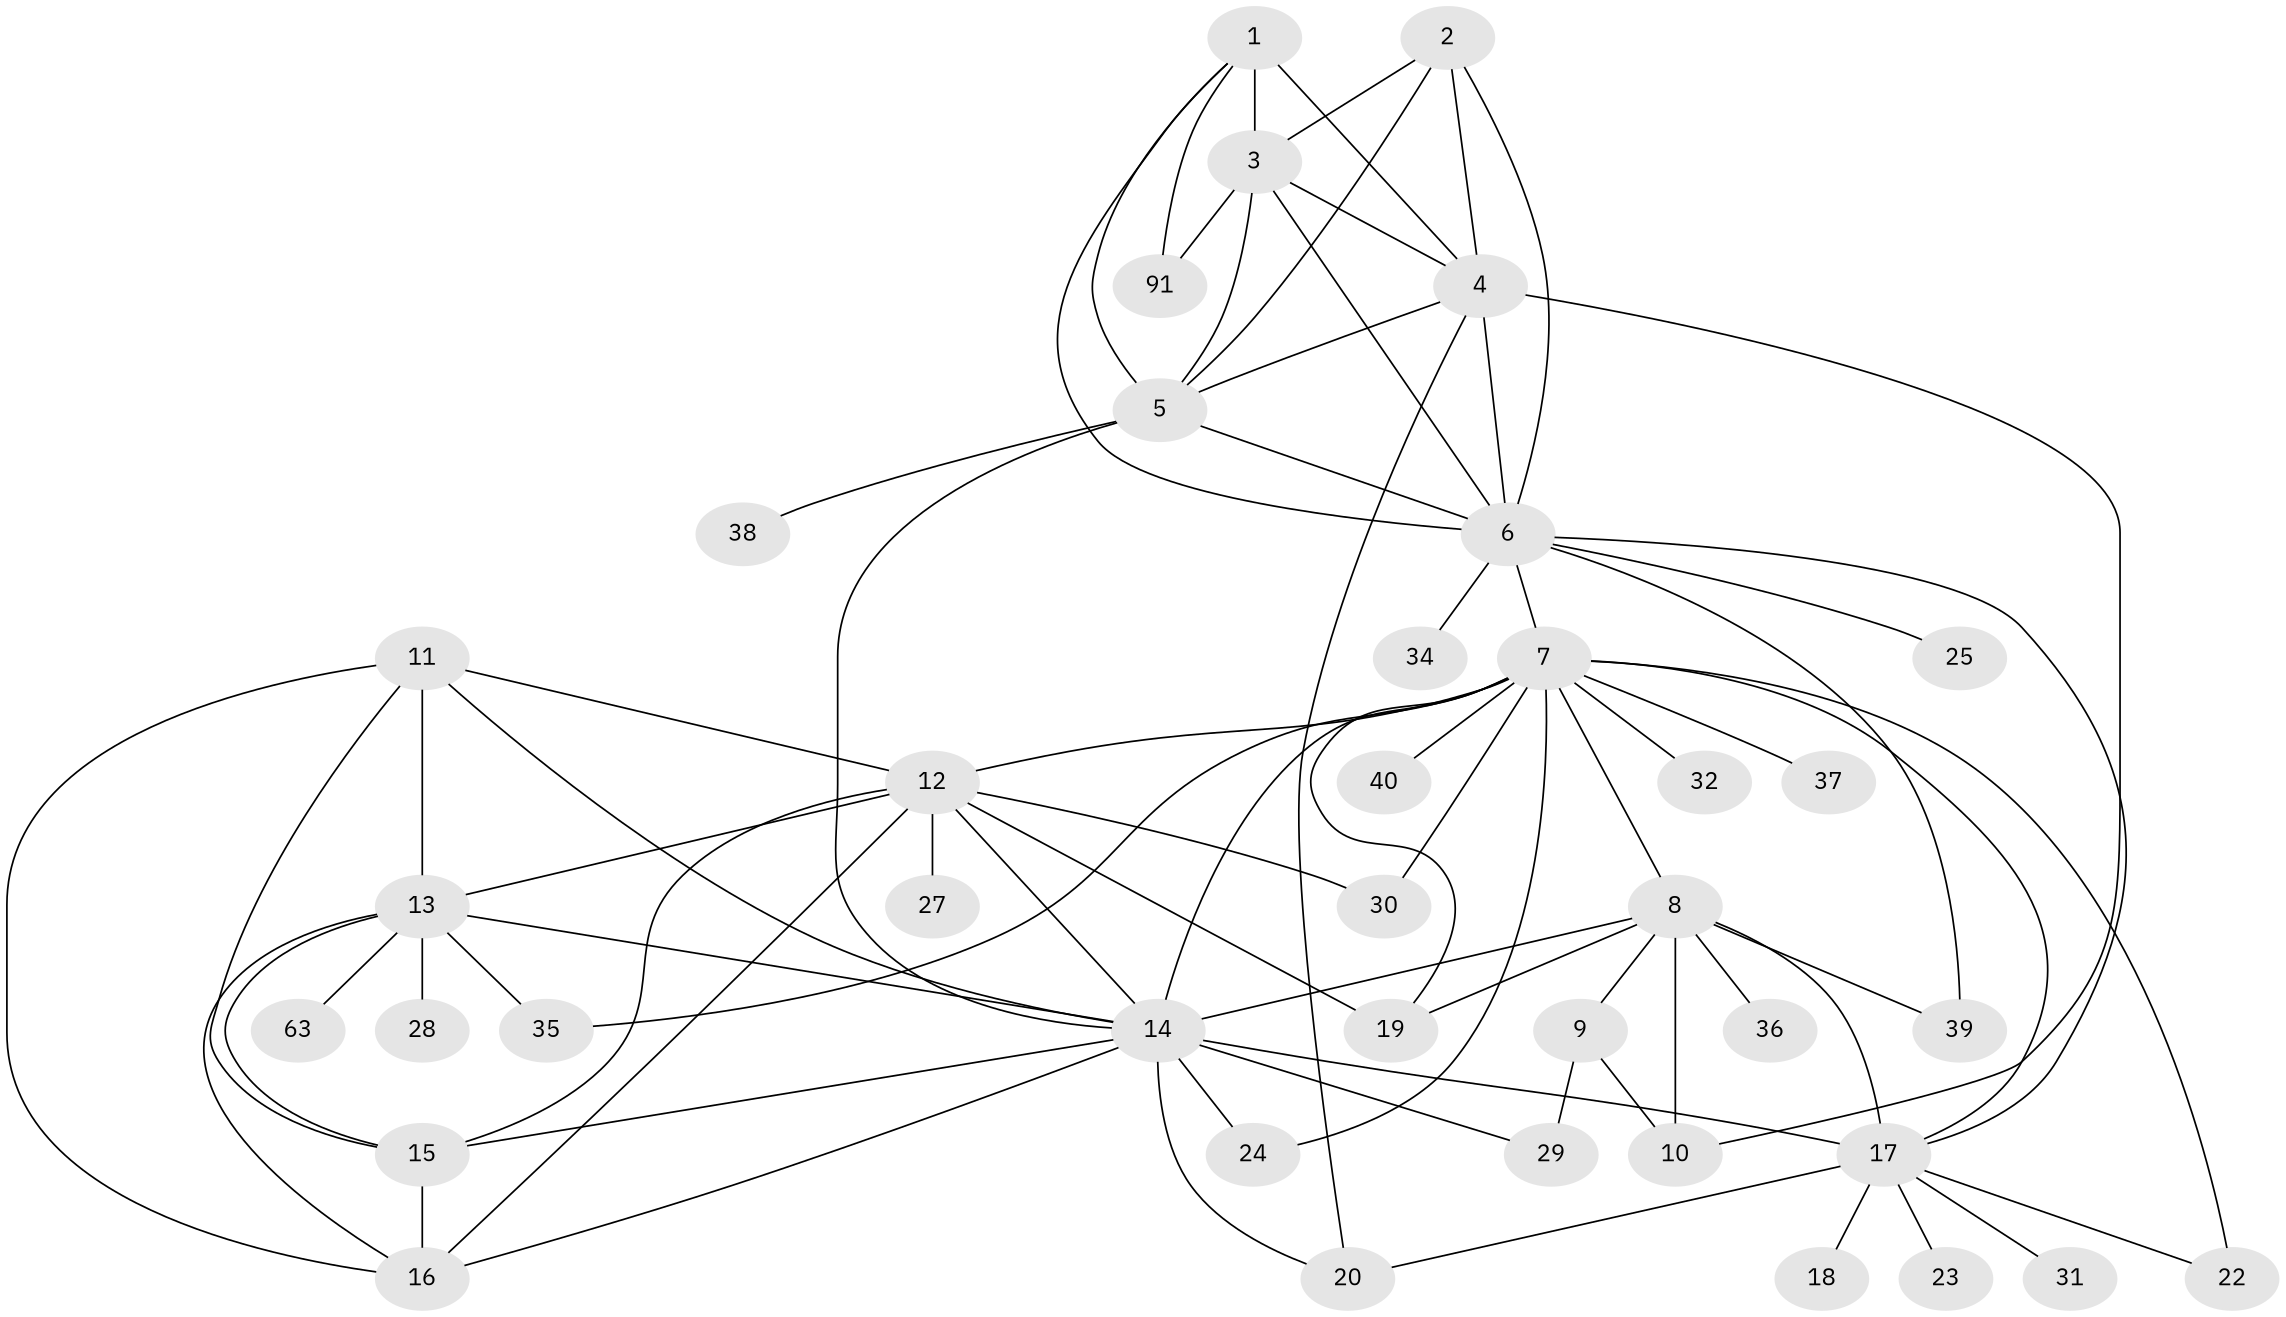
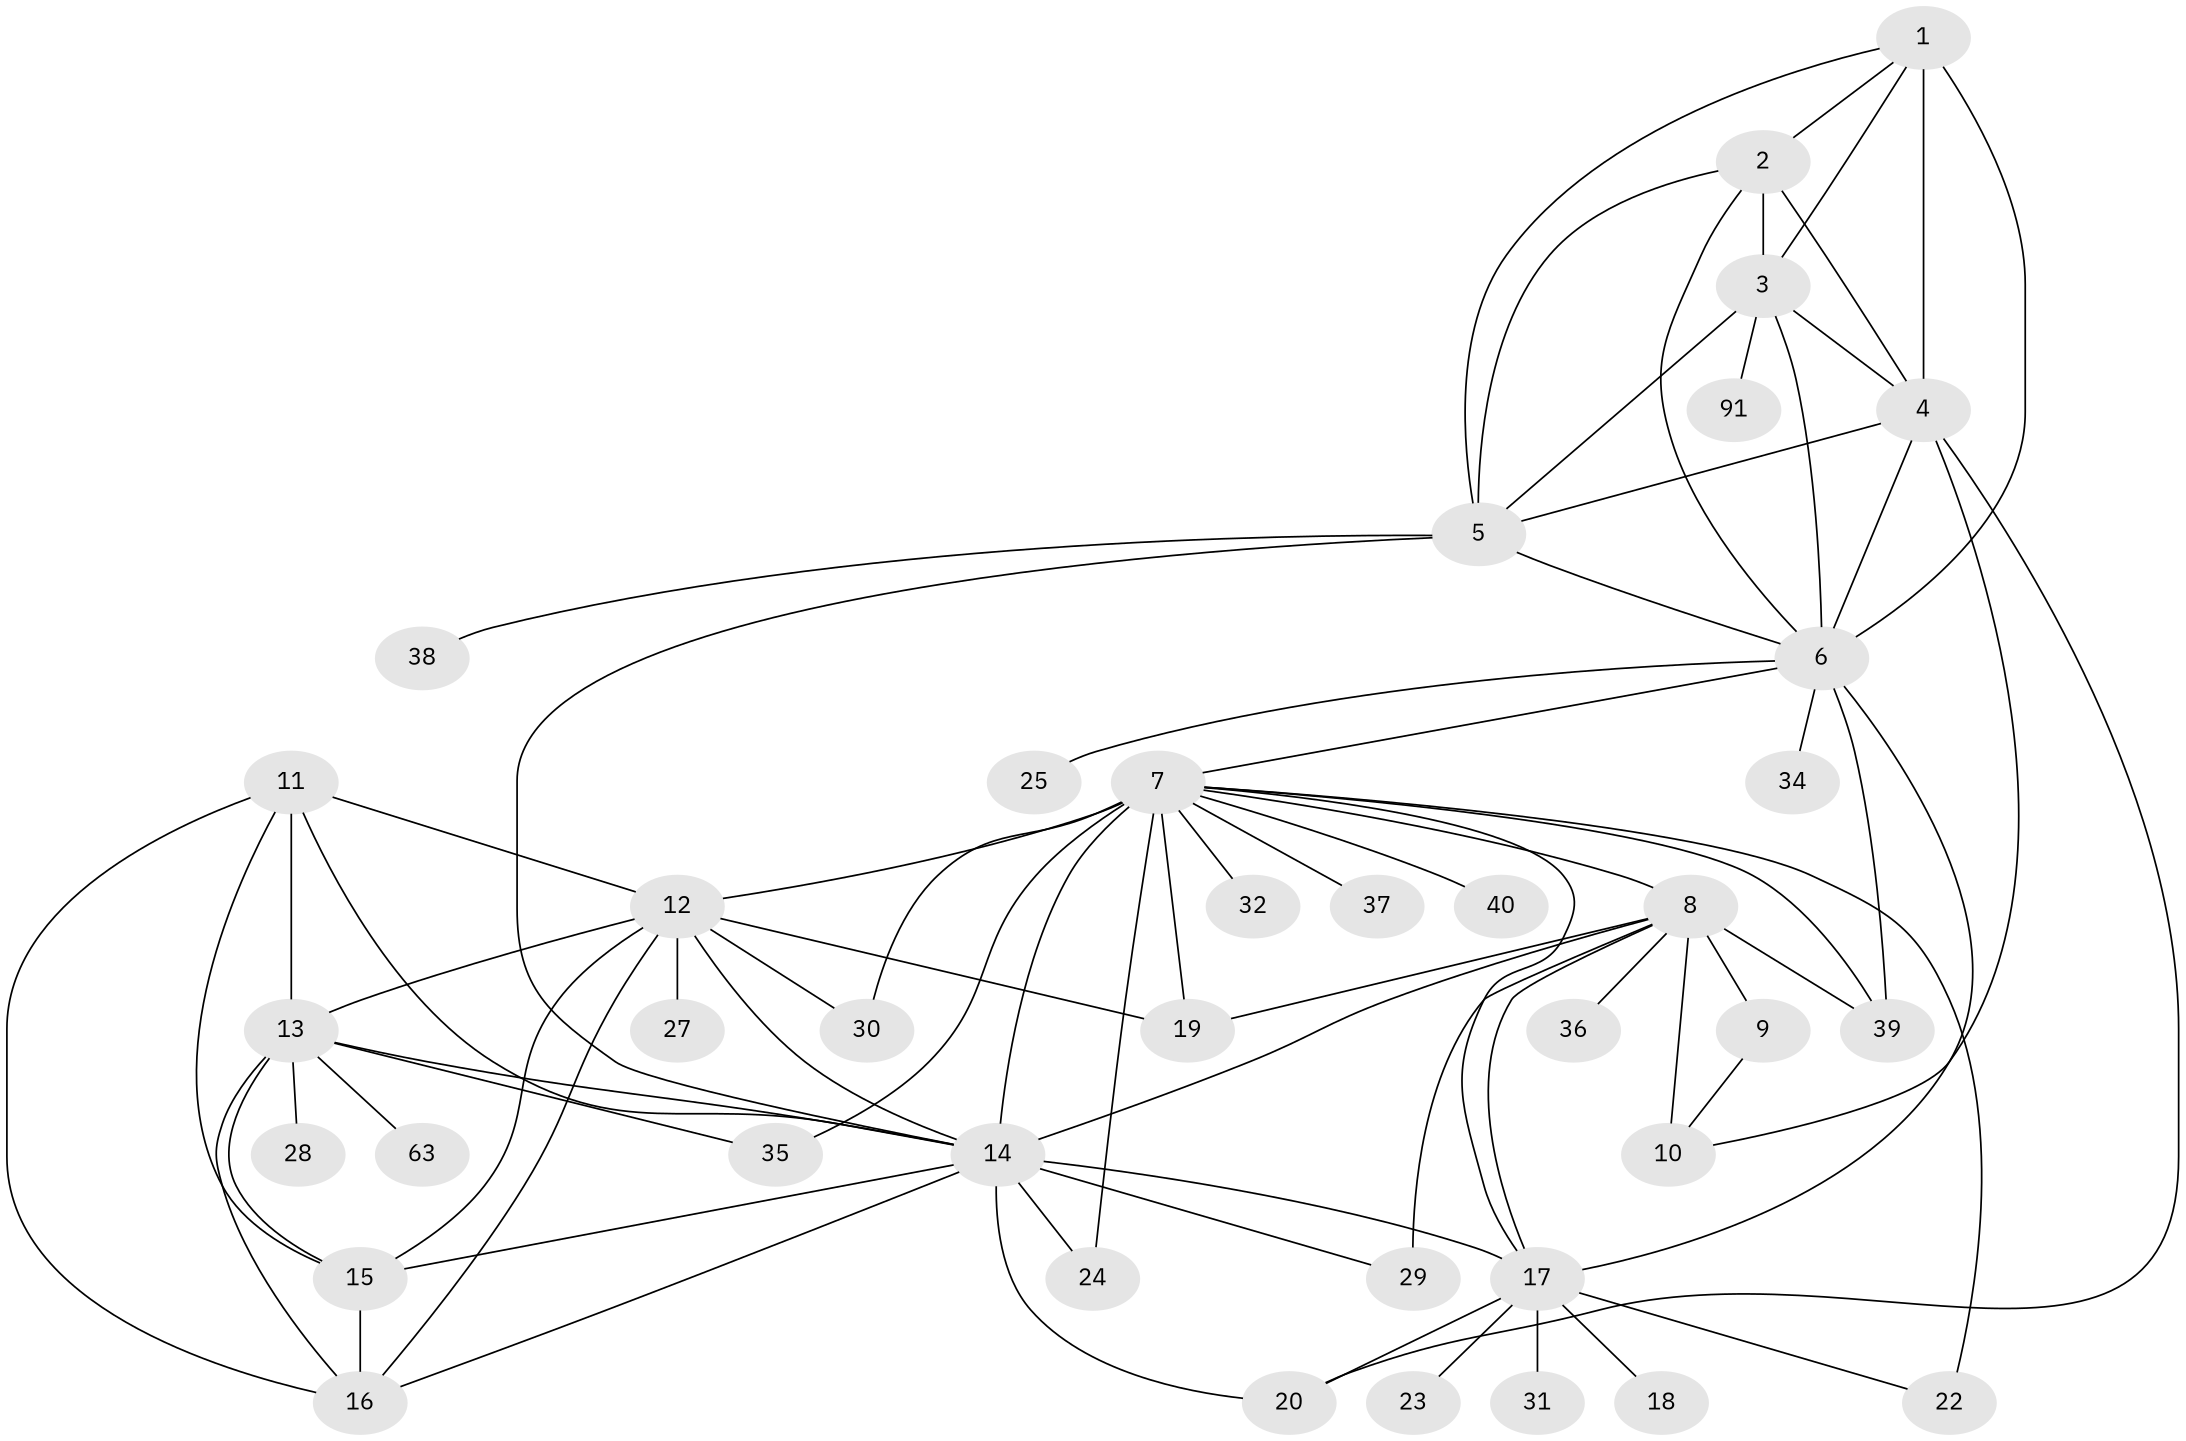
(1184, 155) -> (1843, 100)
none -> (1693, 854)
(1568, 1085) -> (1457, 1042)
